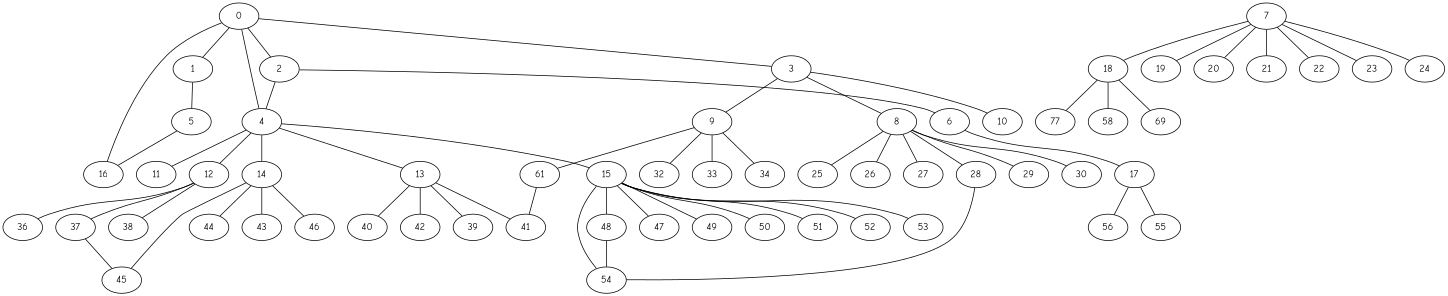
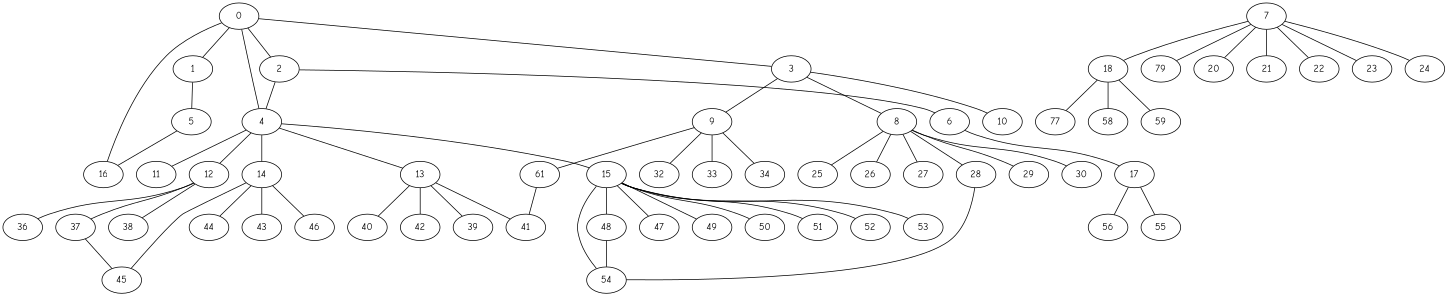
(1161, 69) -> (1161, 69)
(1161, 122) -> (1161, 122)
